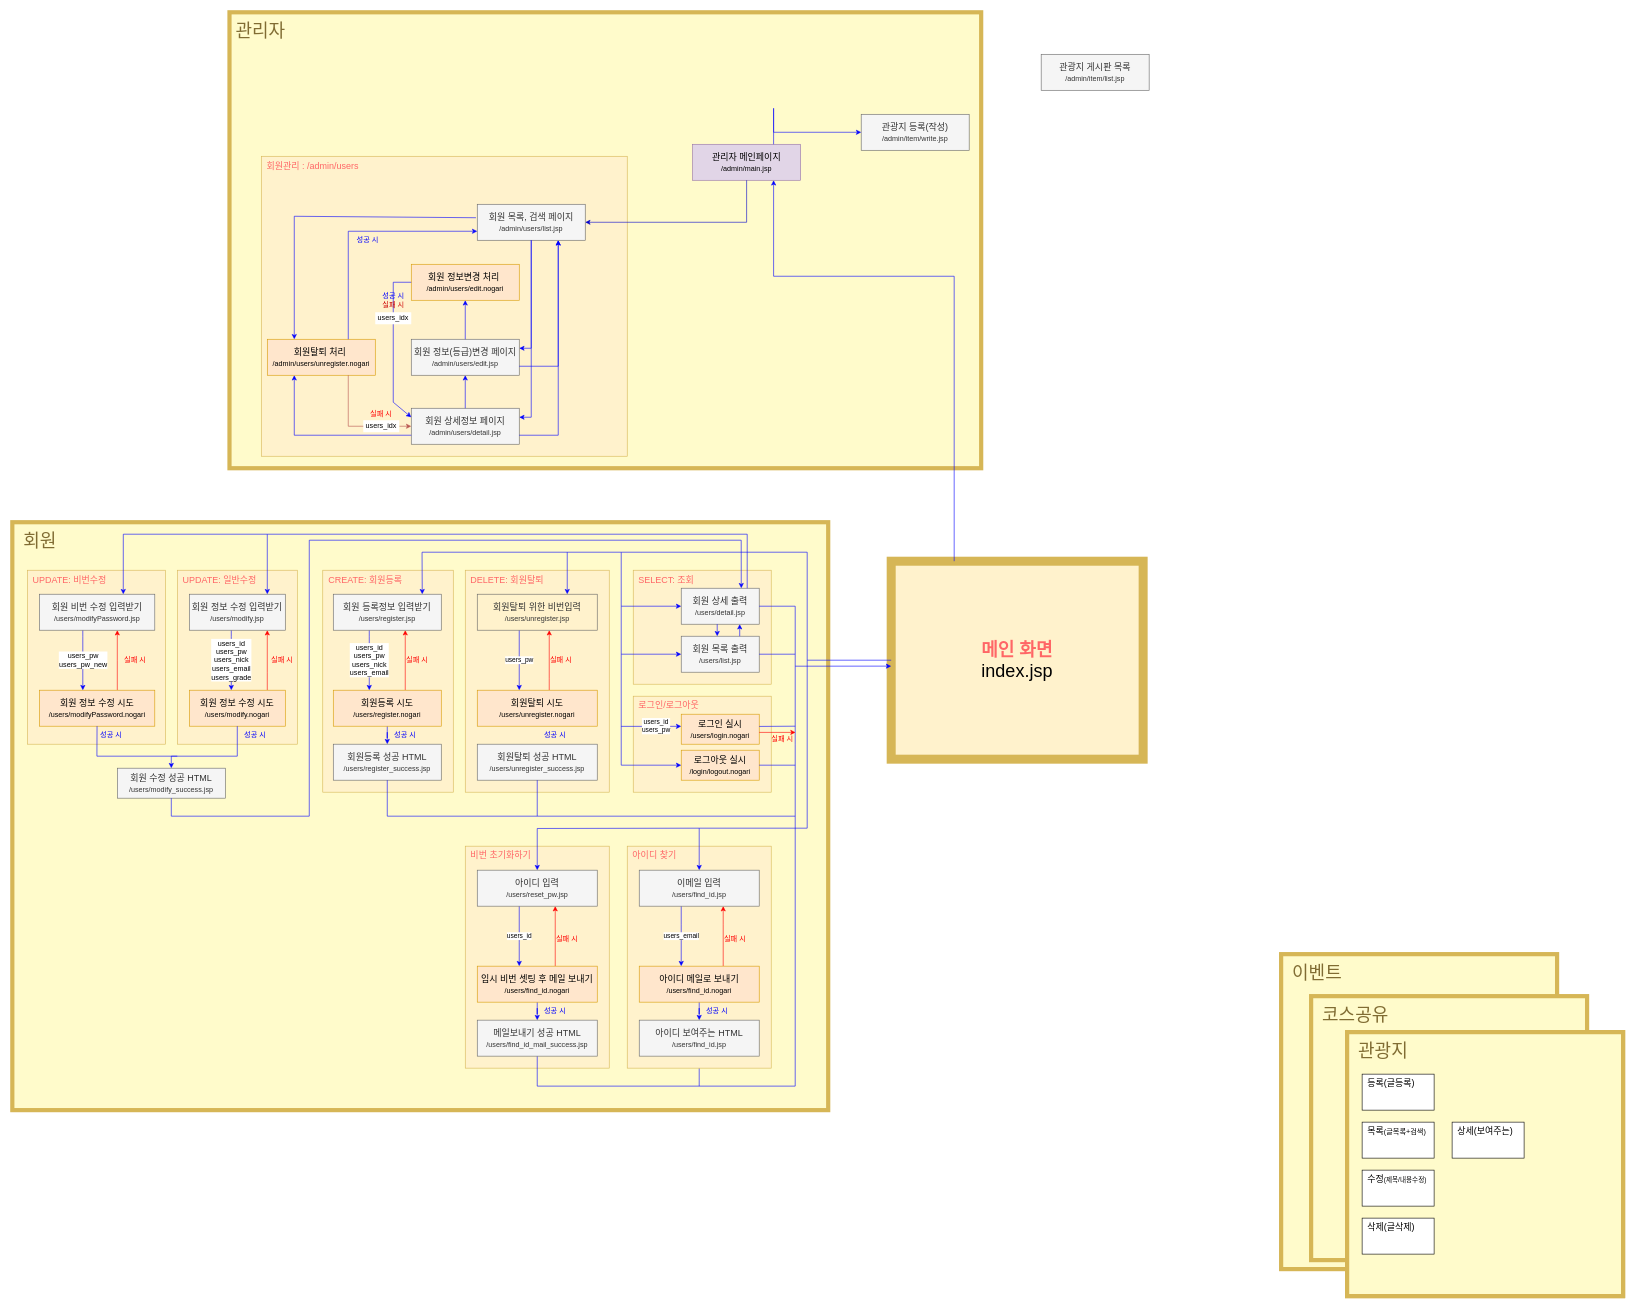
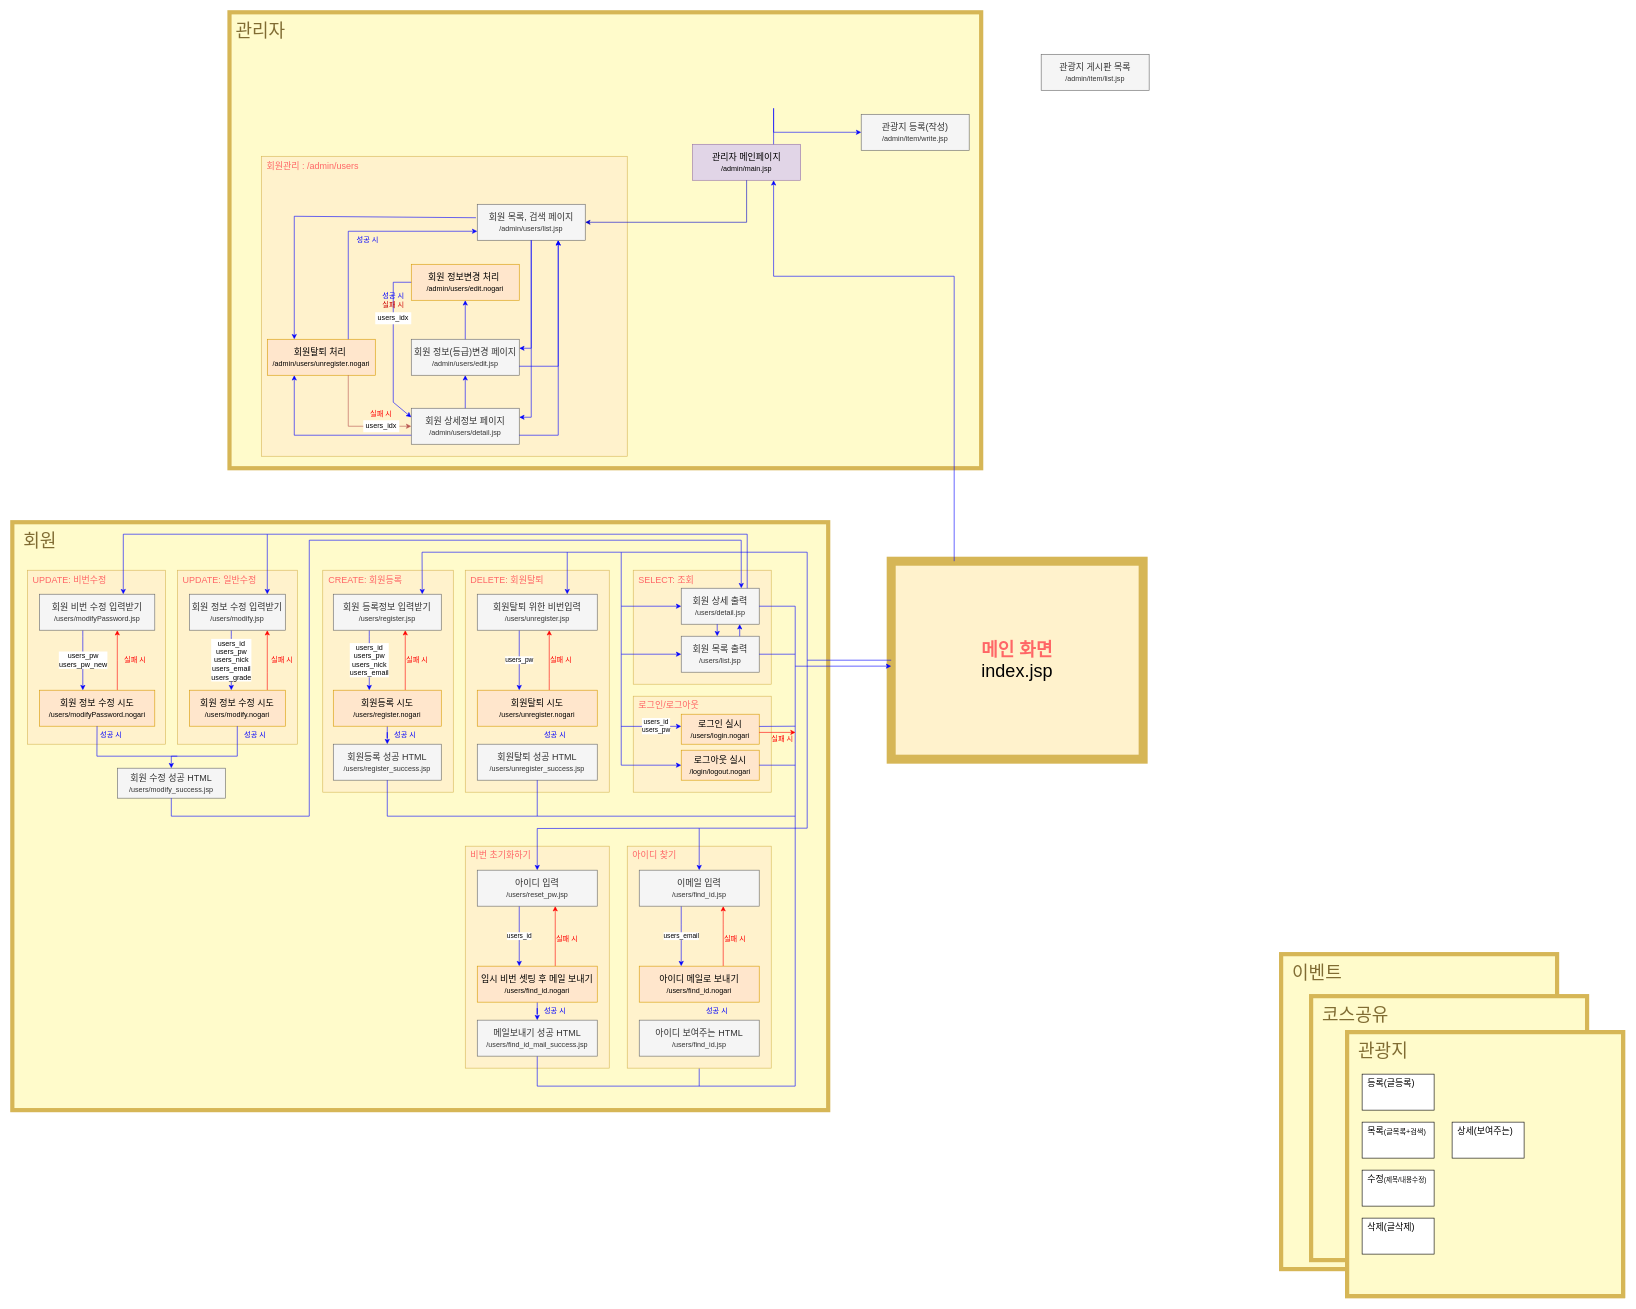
(537, 612) -> (537, 612)
(699, 1011) -> none
